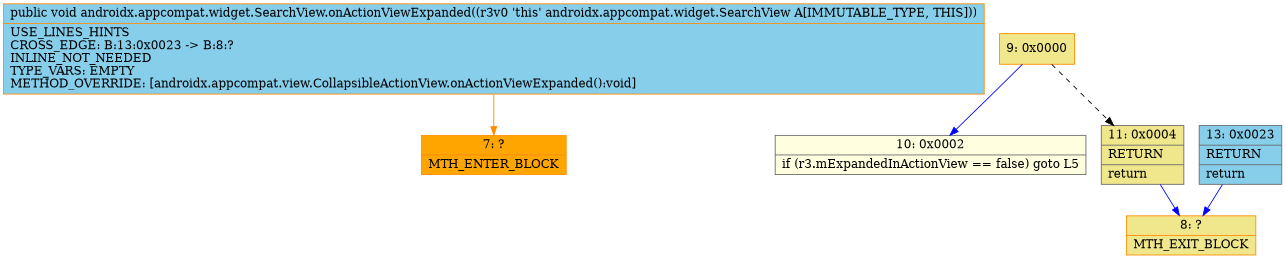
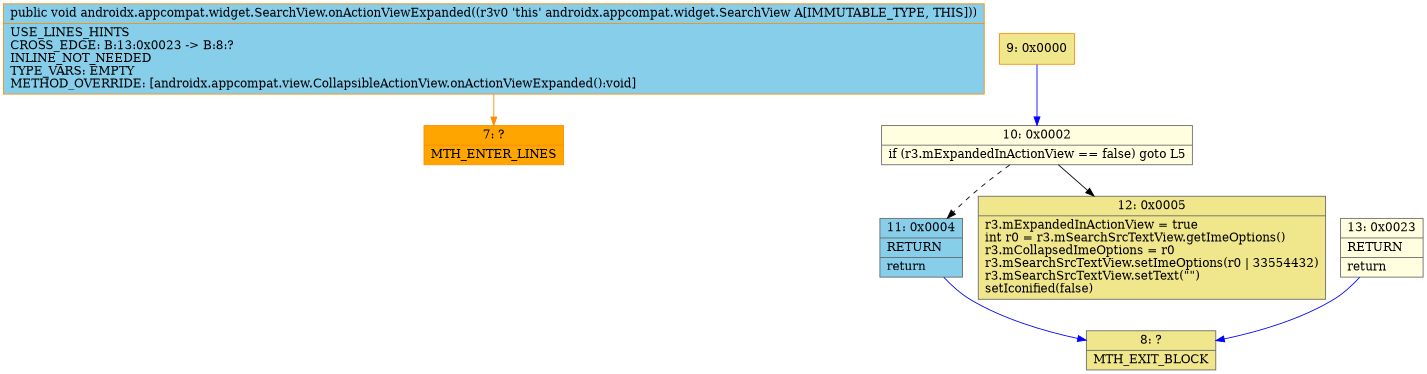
(1080, 92) -> (981, 187)
(1143, 155) -> (921, 248)
(1240, 155) -> (1382, 248)
(494, 164) -> (494, 155)
(1191, 235) -> (1151, 350)
none -> (1152, 248)
